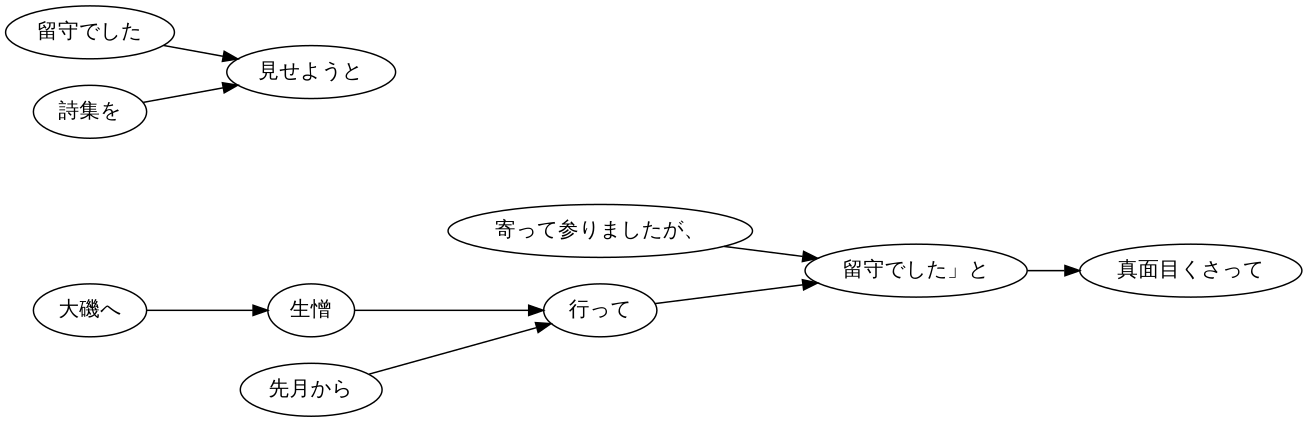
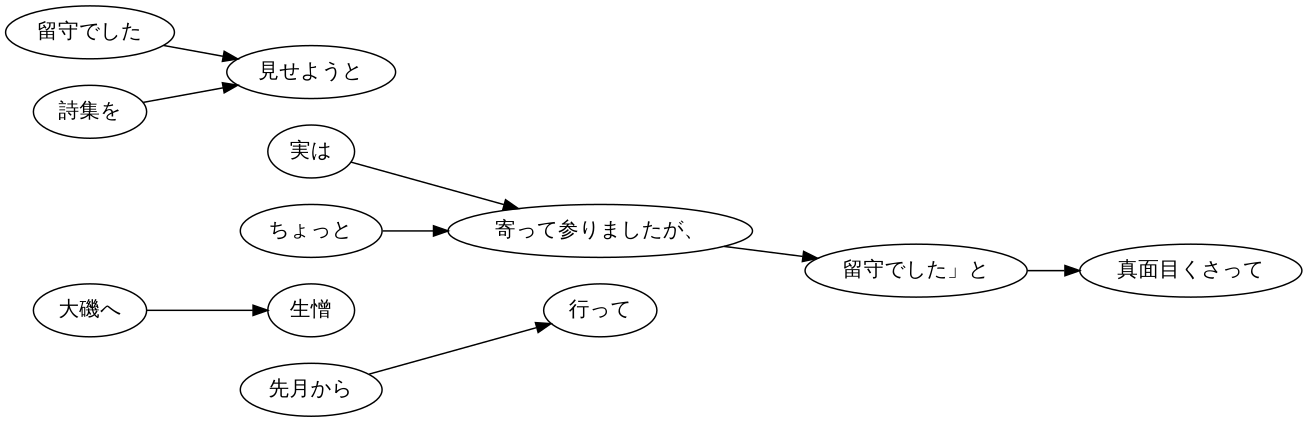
none -> (311, 151)
none -> (311, 231)
(729, 294) -> none
(441, 310) -> none
